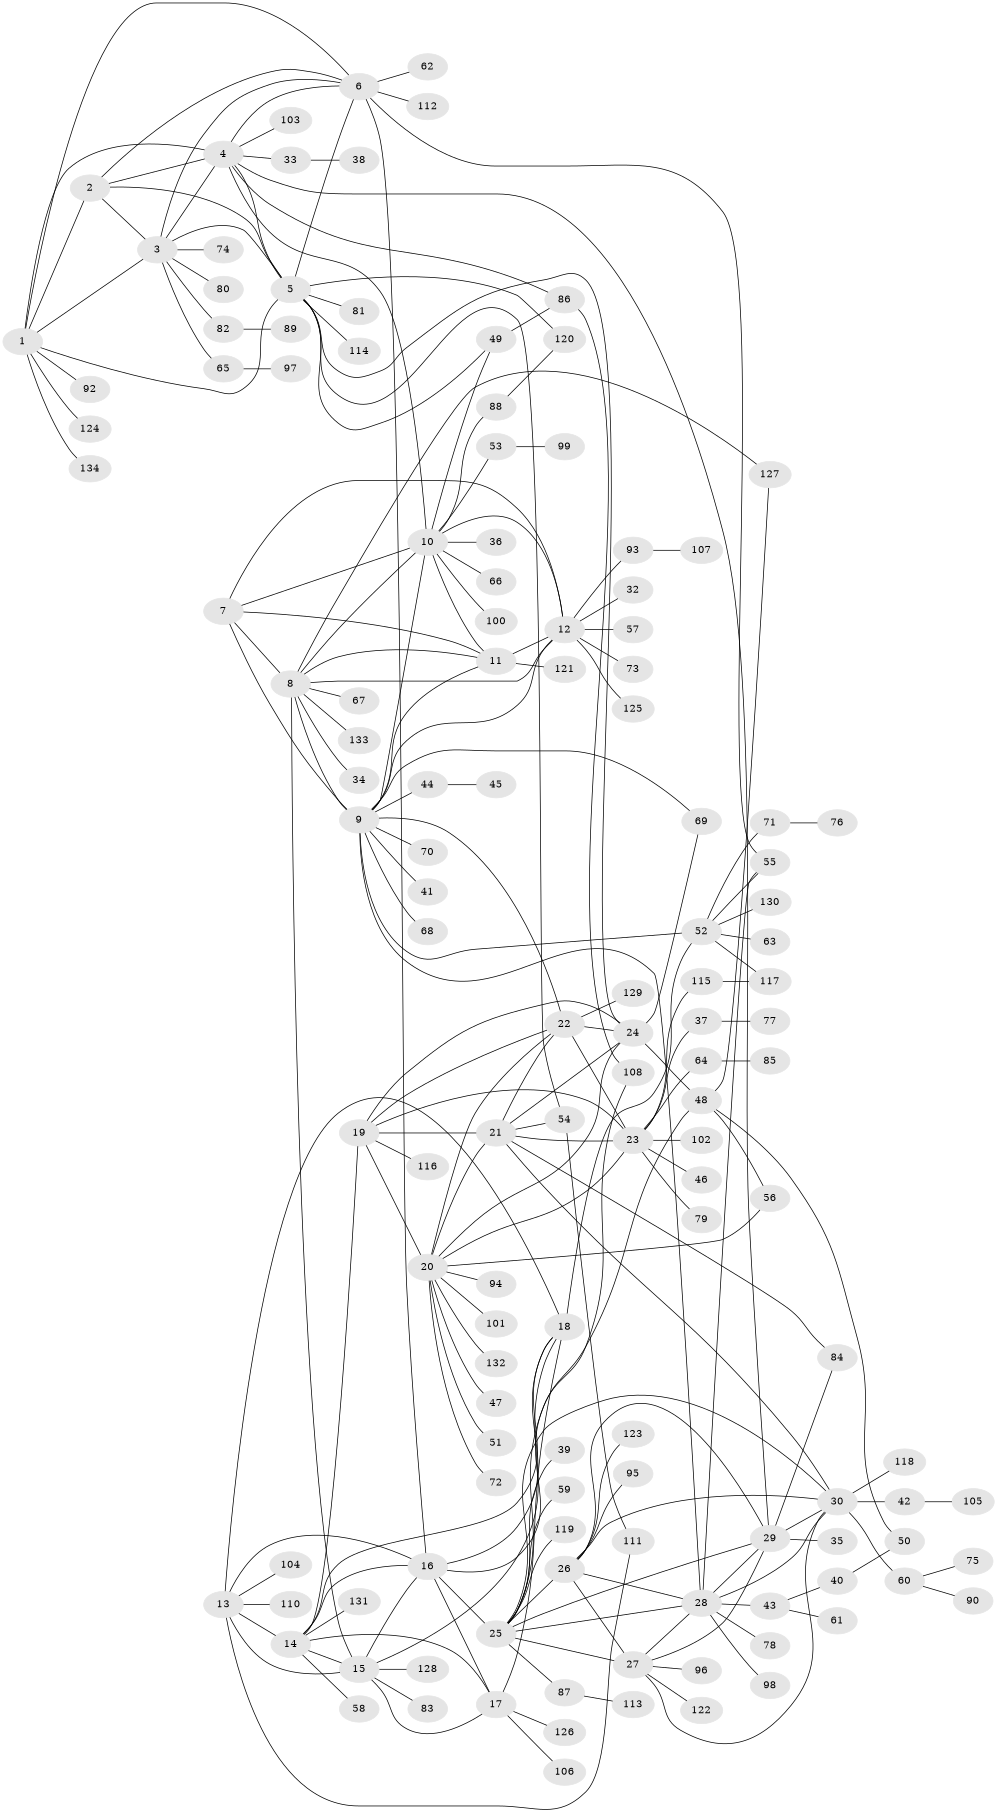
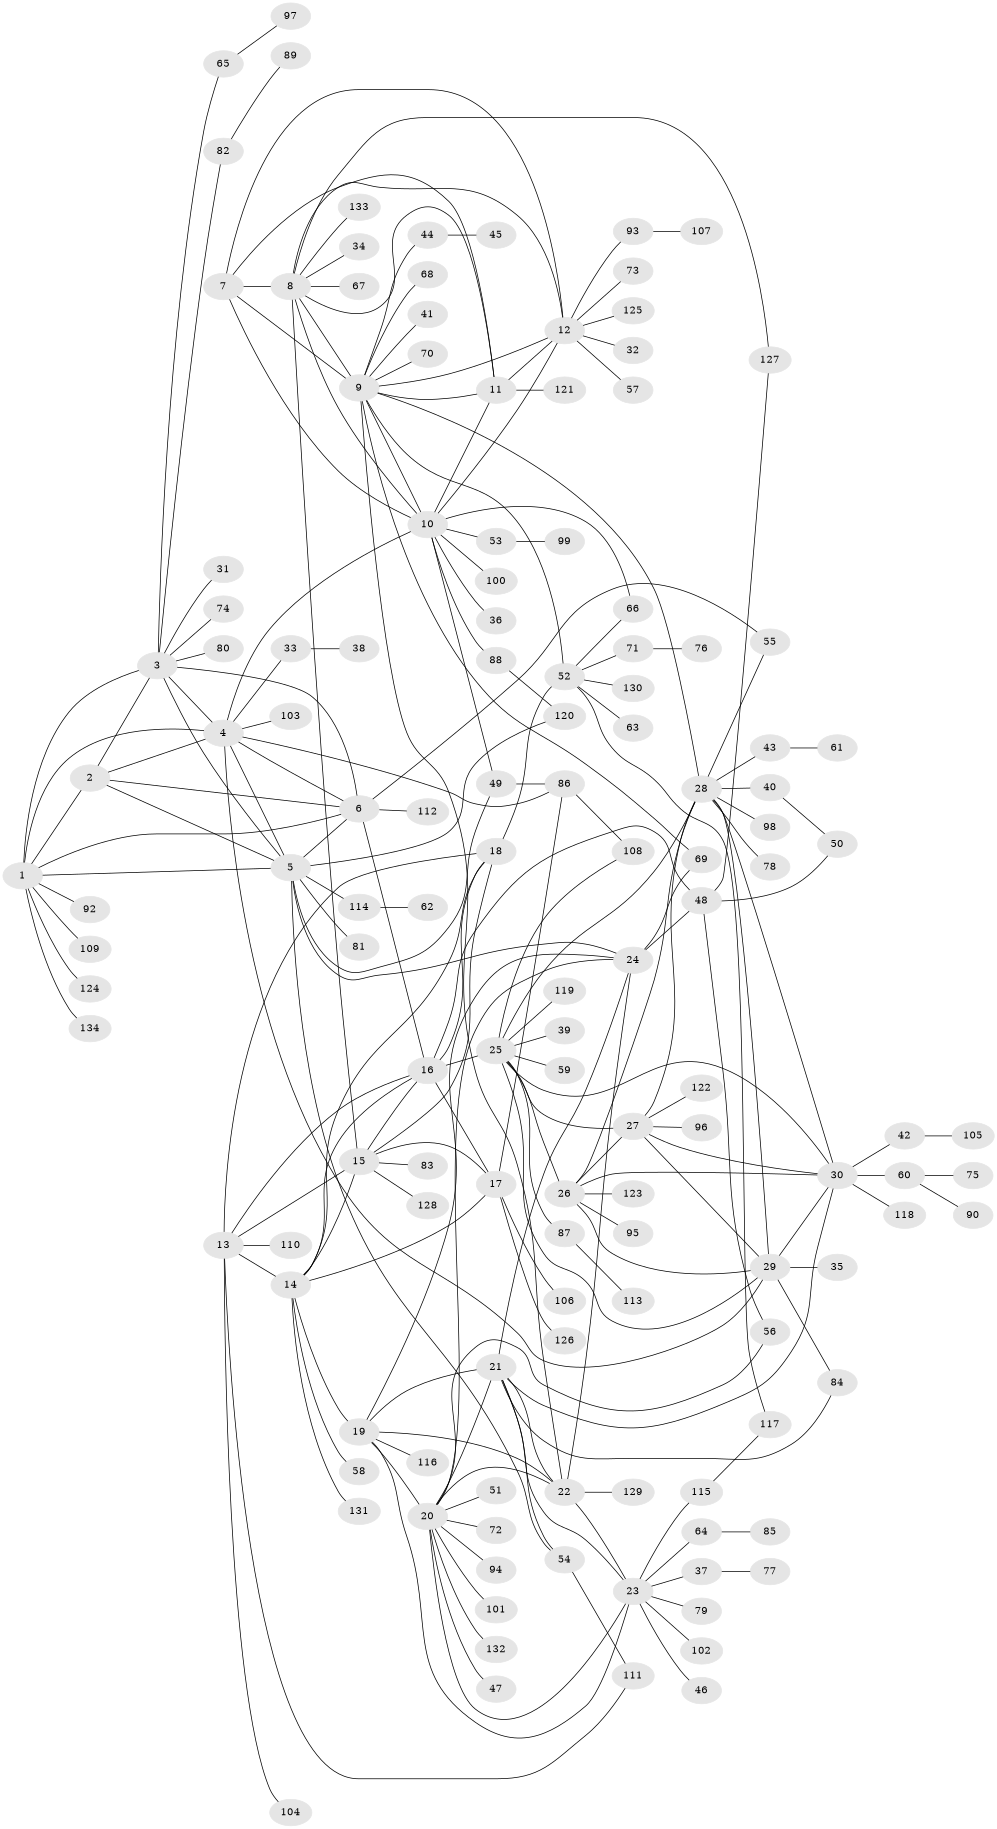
(393, 77) -> (394, 907)
none -> (223, 569)
(735, 897) -> (599, 643)
none -> (90, 949)
(535, 1517) -> (529, 1003)
(802, 1594) -> (737, 788)
